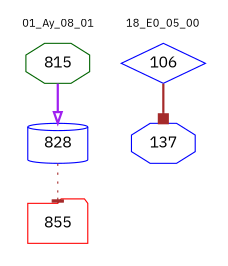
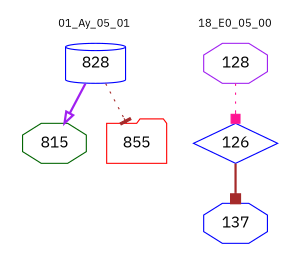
(58, 24) -> (94, 24)
(163, 63) -> (236, 143)
none -> (236, 63)
(58, 98) -> (78, 99)
